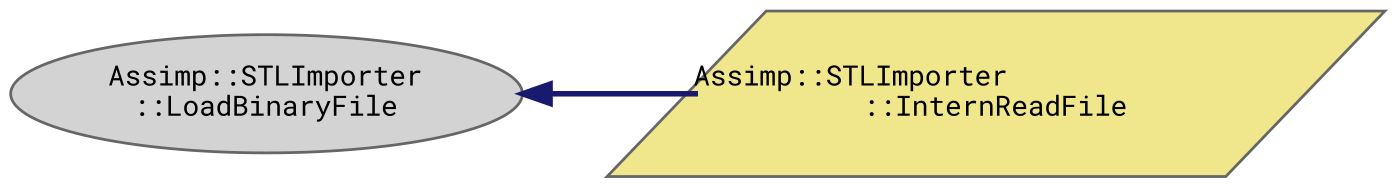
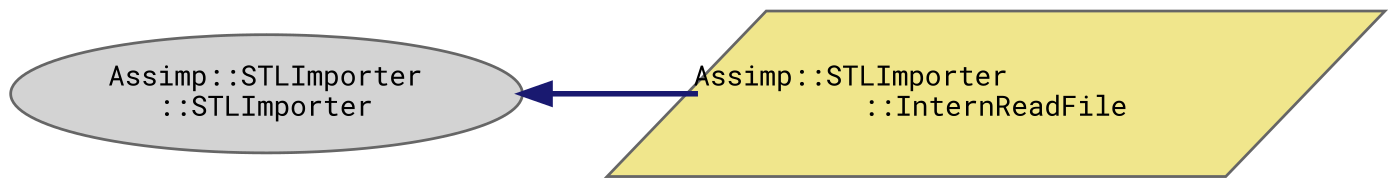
(267, 94) -> (267, 94)
